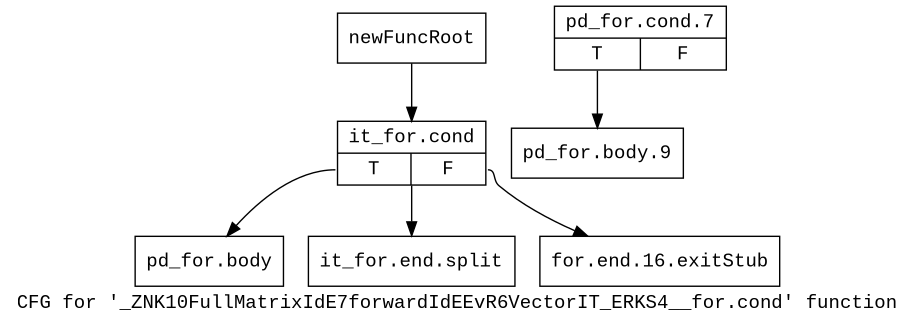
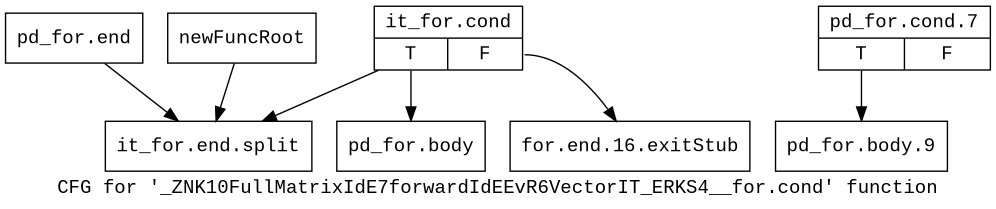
none -> (74, 38)
(412, 85) -> (227, 86)
